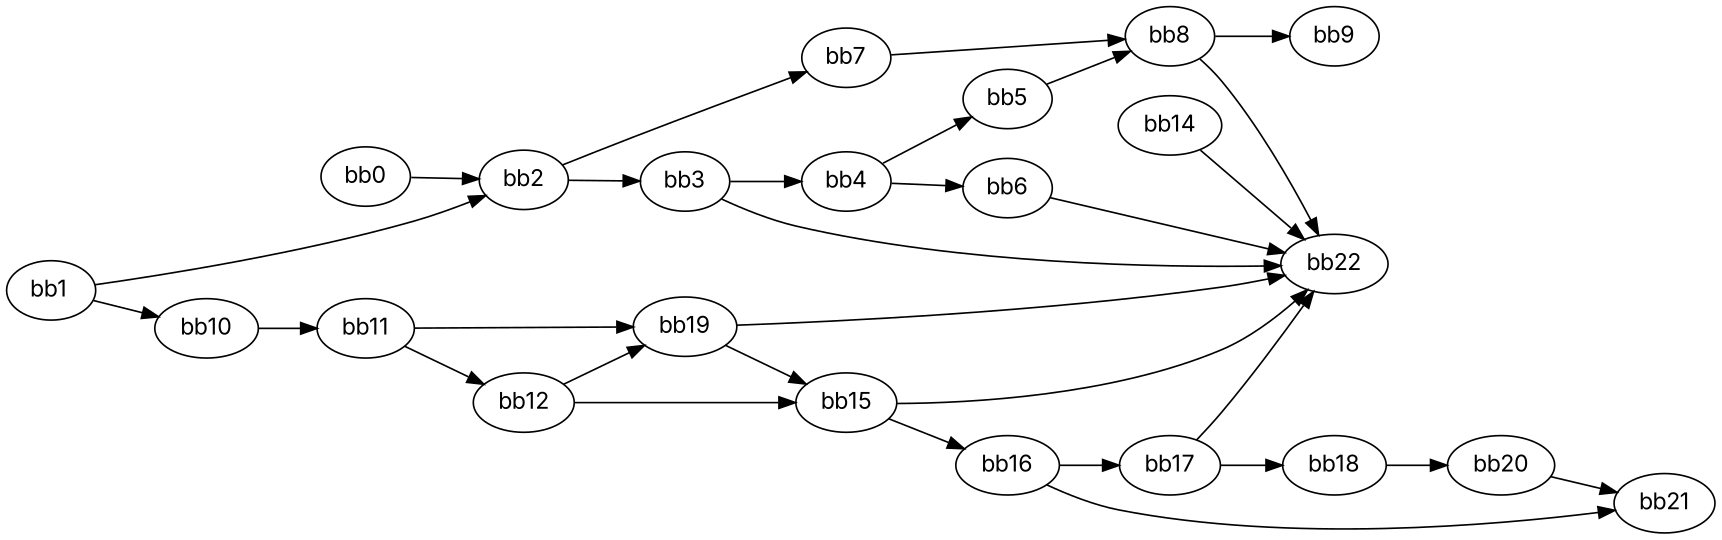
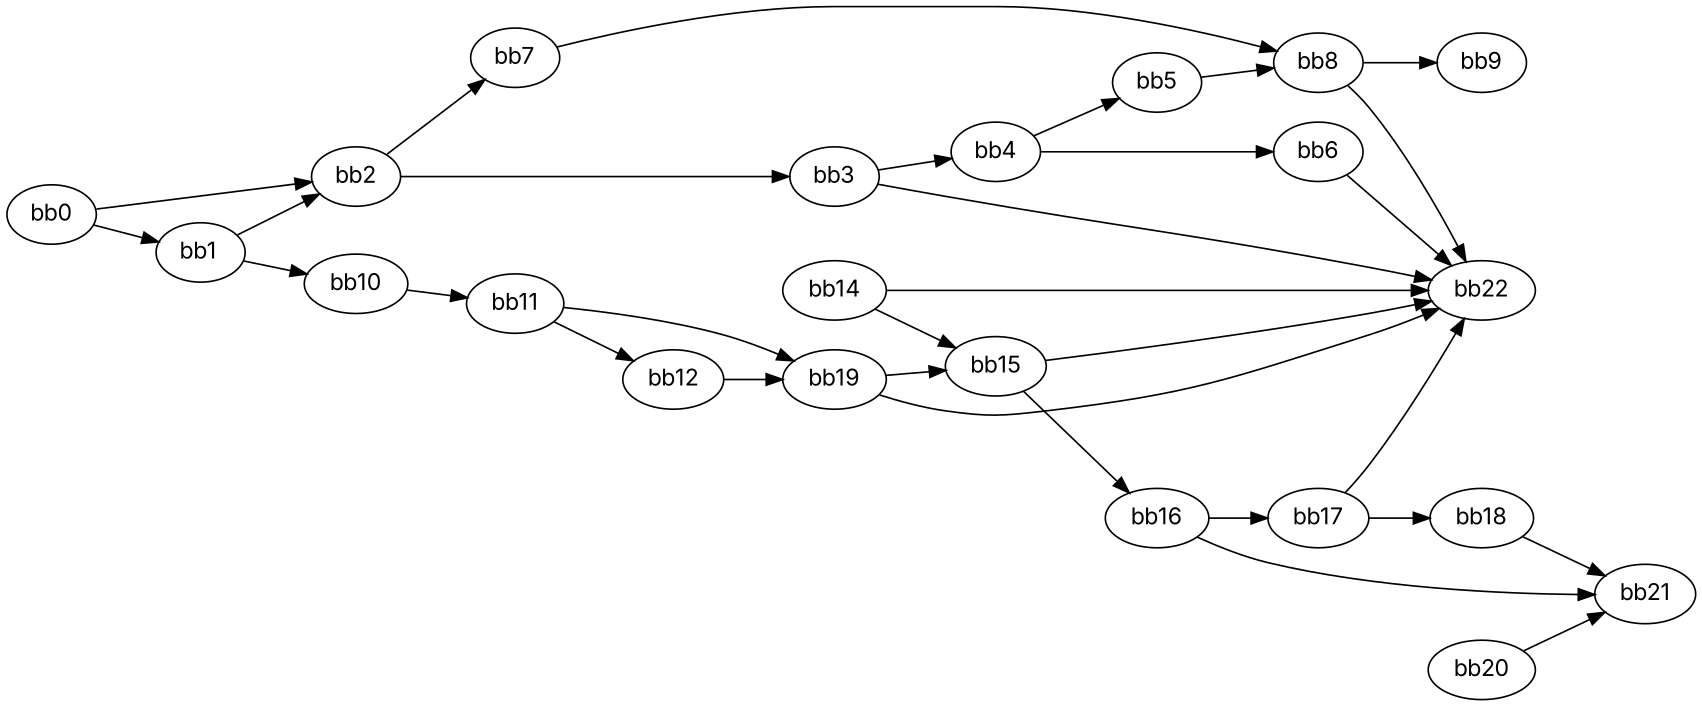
none -> (118, 231)
(676, 403) -> (908, 325)
(1408, 465) -> (1556, 553)
